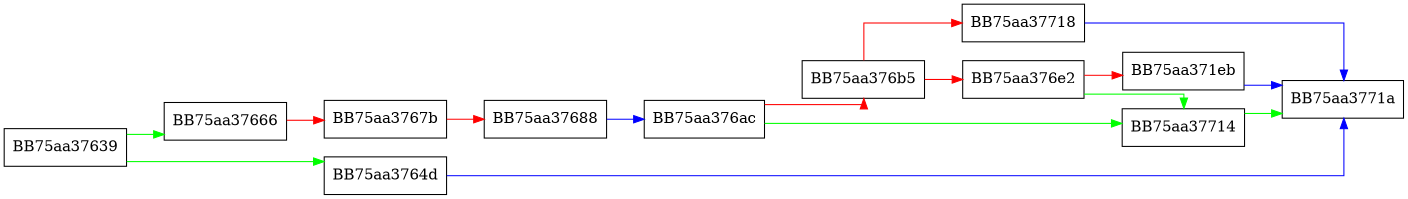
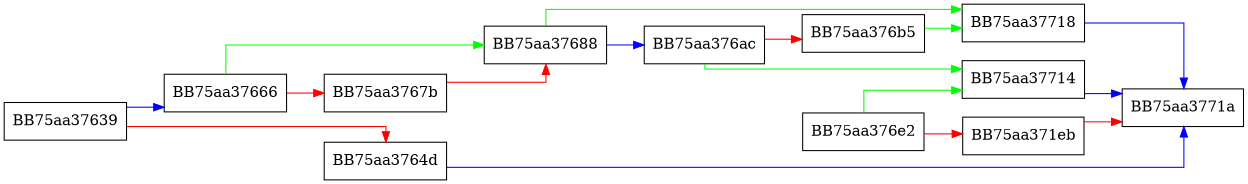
none -> (740, 9)
(889, 23) -> (938, 28)
none -> (335, 45)
(938, 79) -> none
(1258, 85) -> (1098, 122)
(1258, 113) -> (1098, 94)
(140, 134) -> (140, 107)
(220, 162) -> (259, 127)
